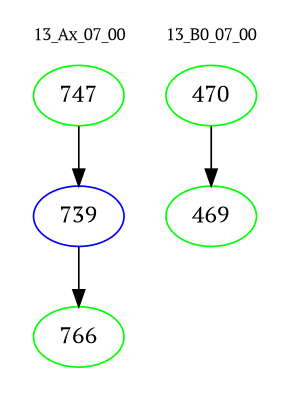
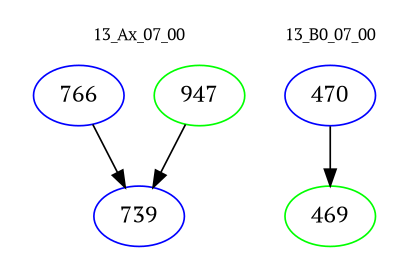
(79, 96) -> (199, 96)
(211, 96) -> (330, 96)
(79, 268) -> (105, 148)
(79, 337) -> (79, 96)
